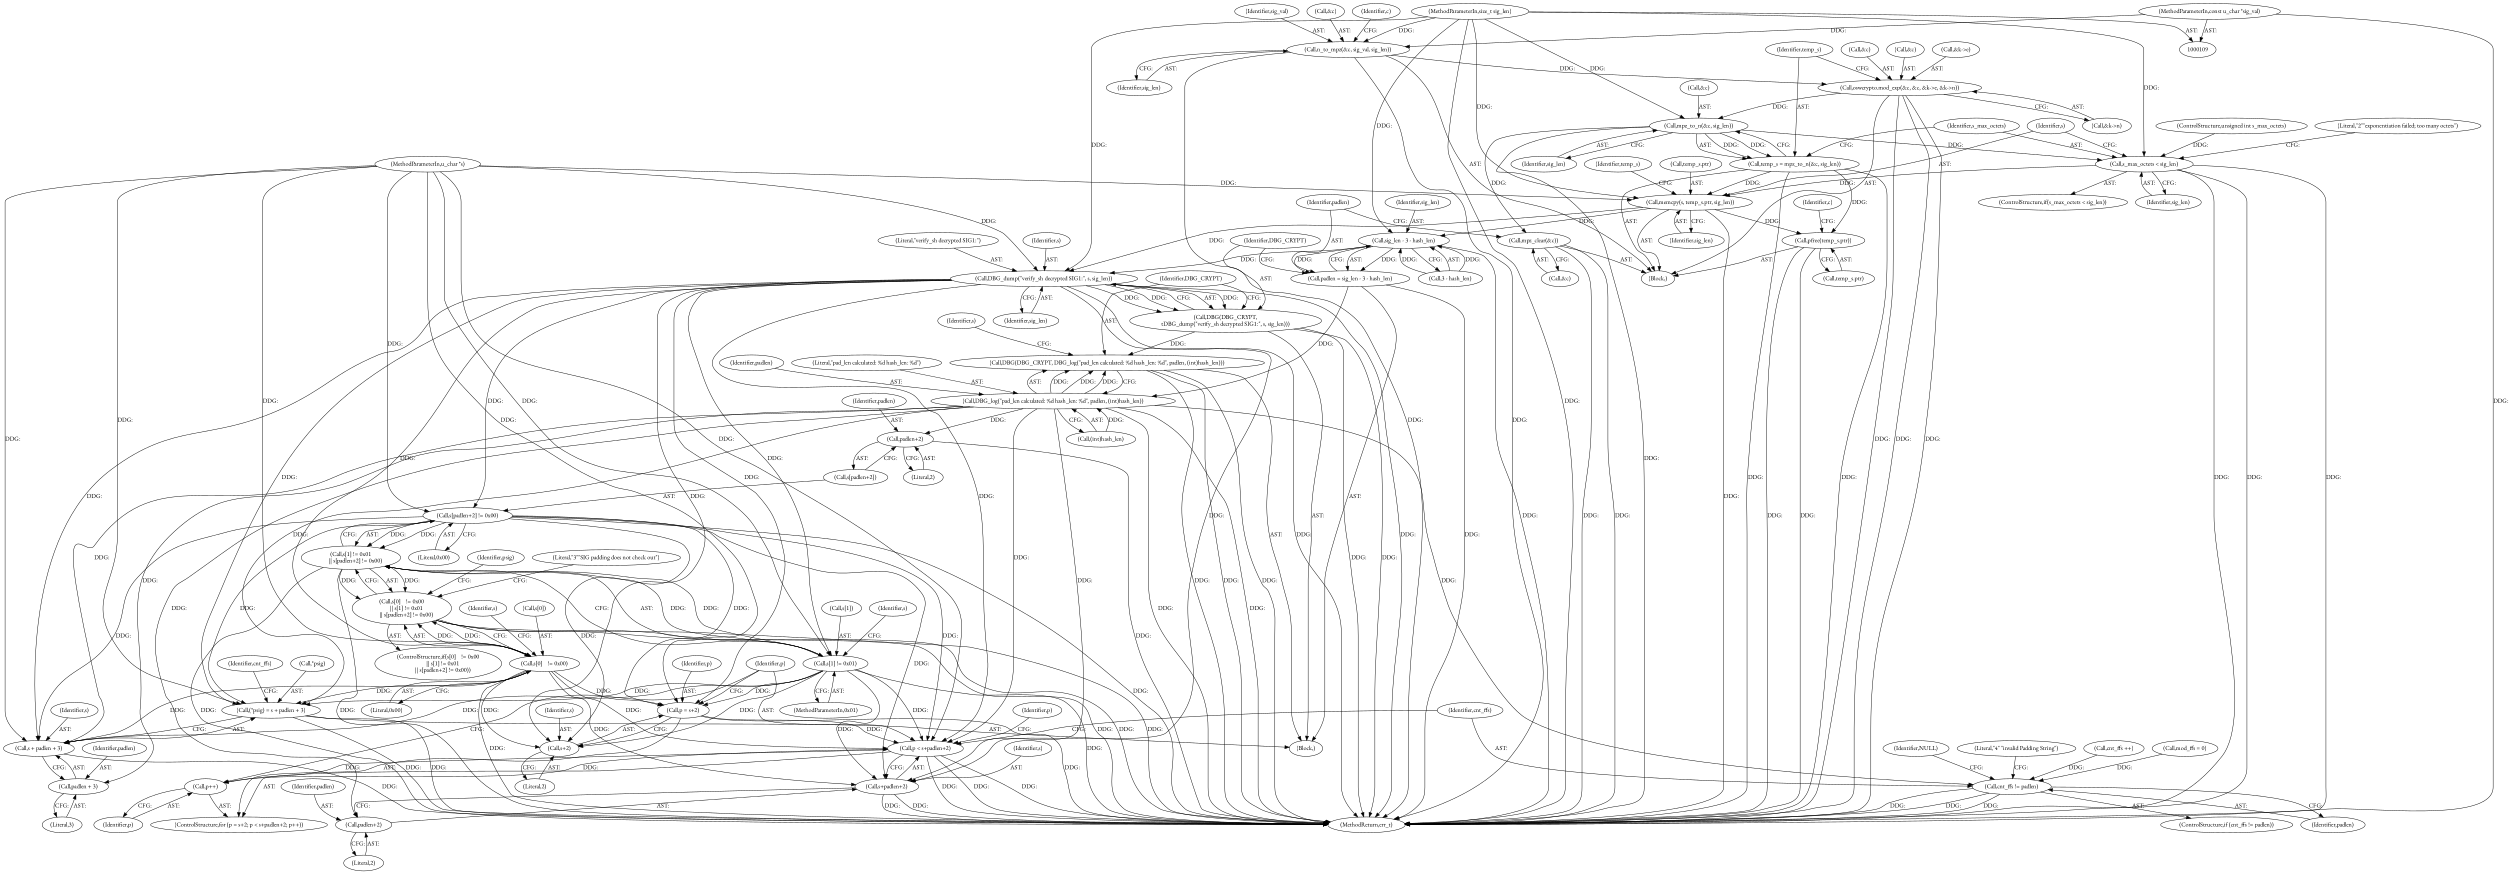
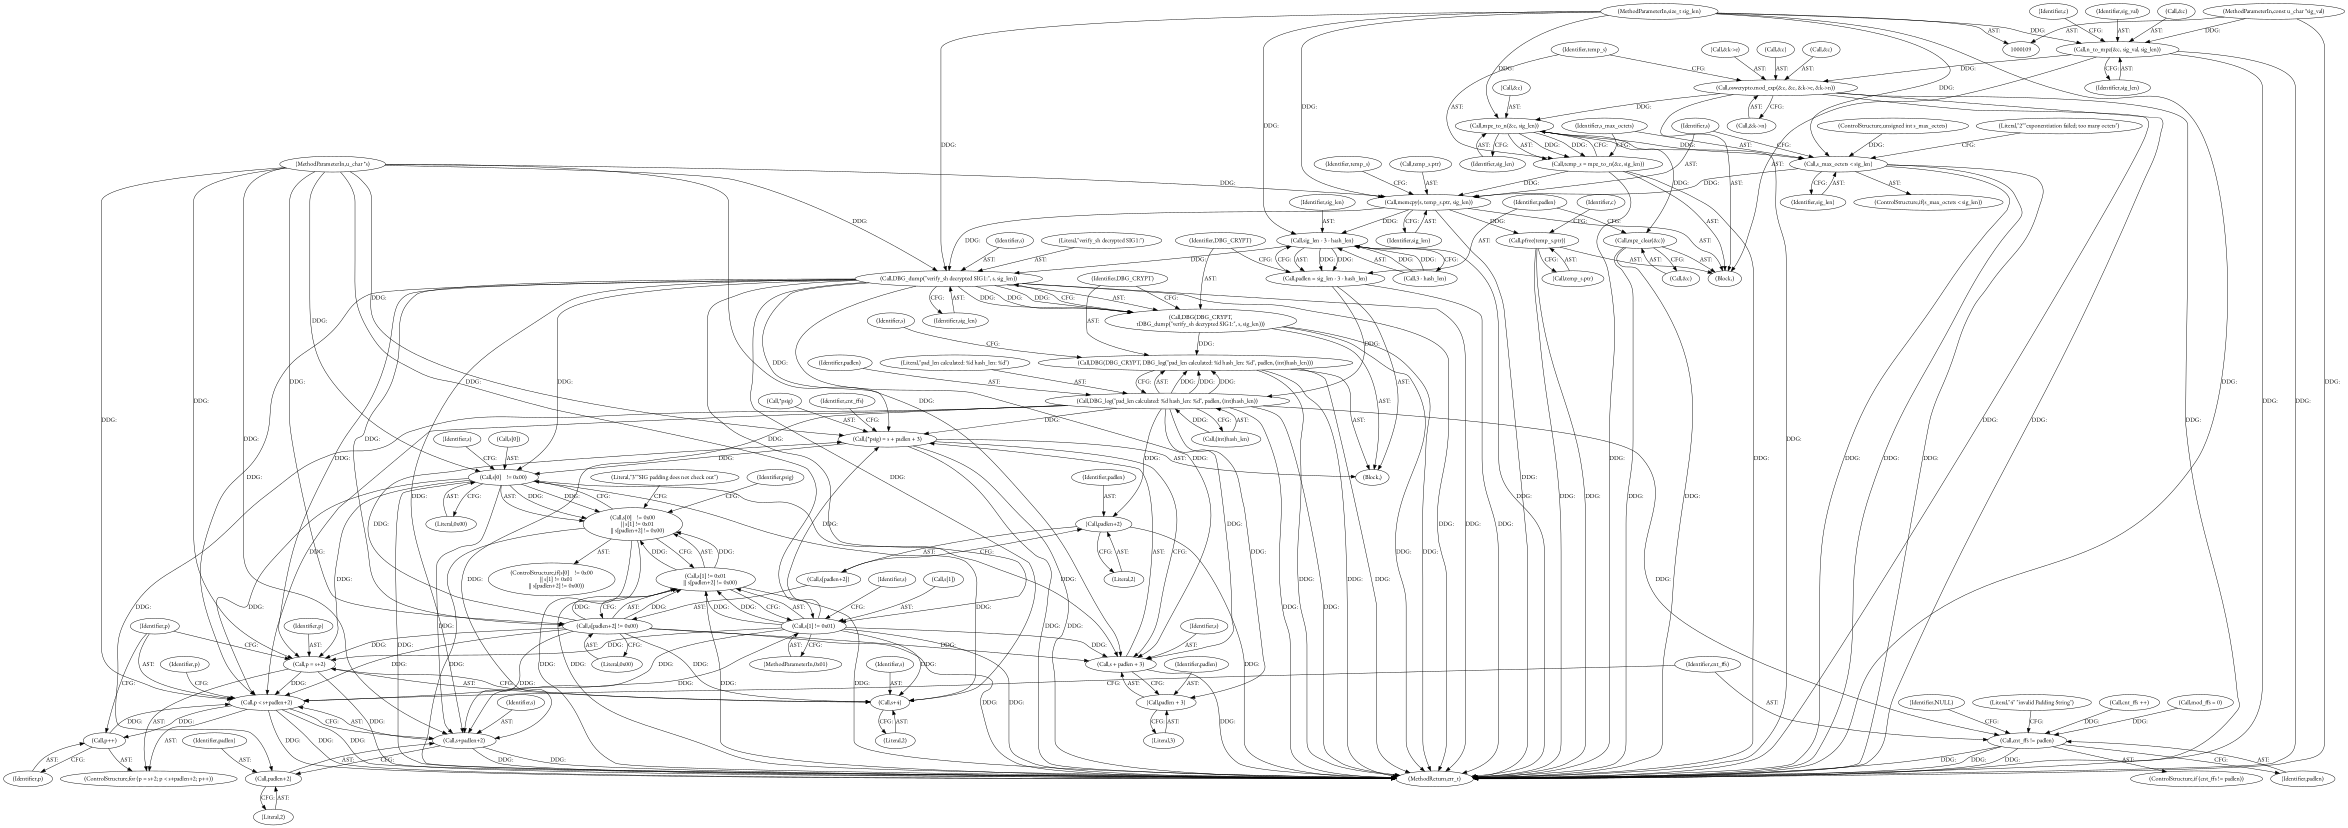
(1852, 199) -> none
none -> (244, 492)
(370, 689) -> (693, 459)
(559, 748) -> (890, 702)
